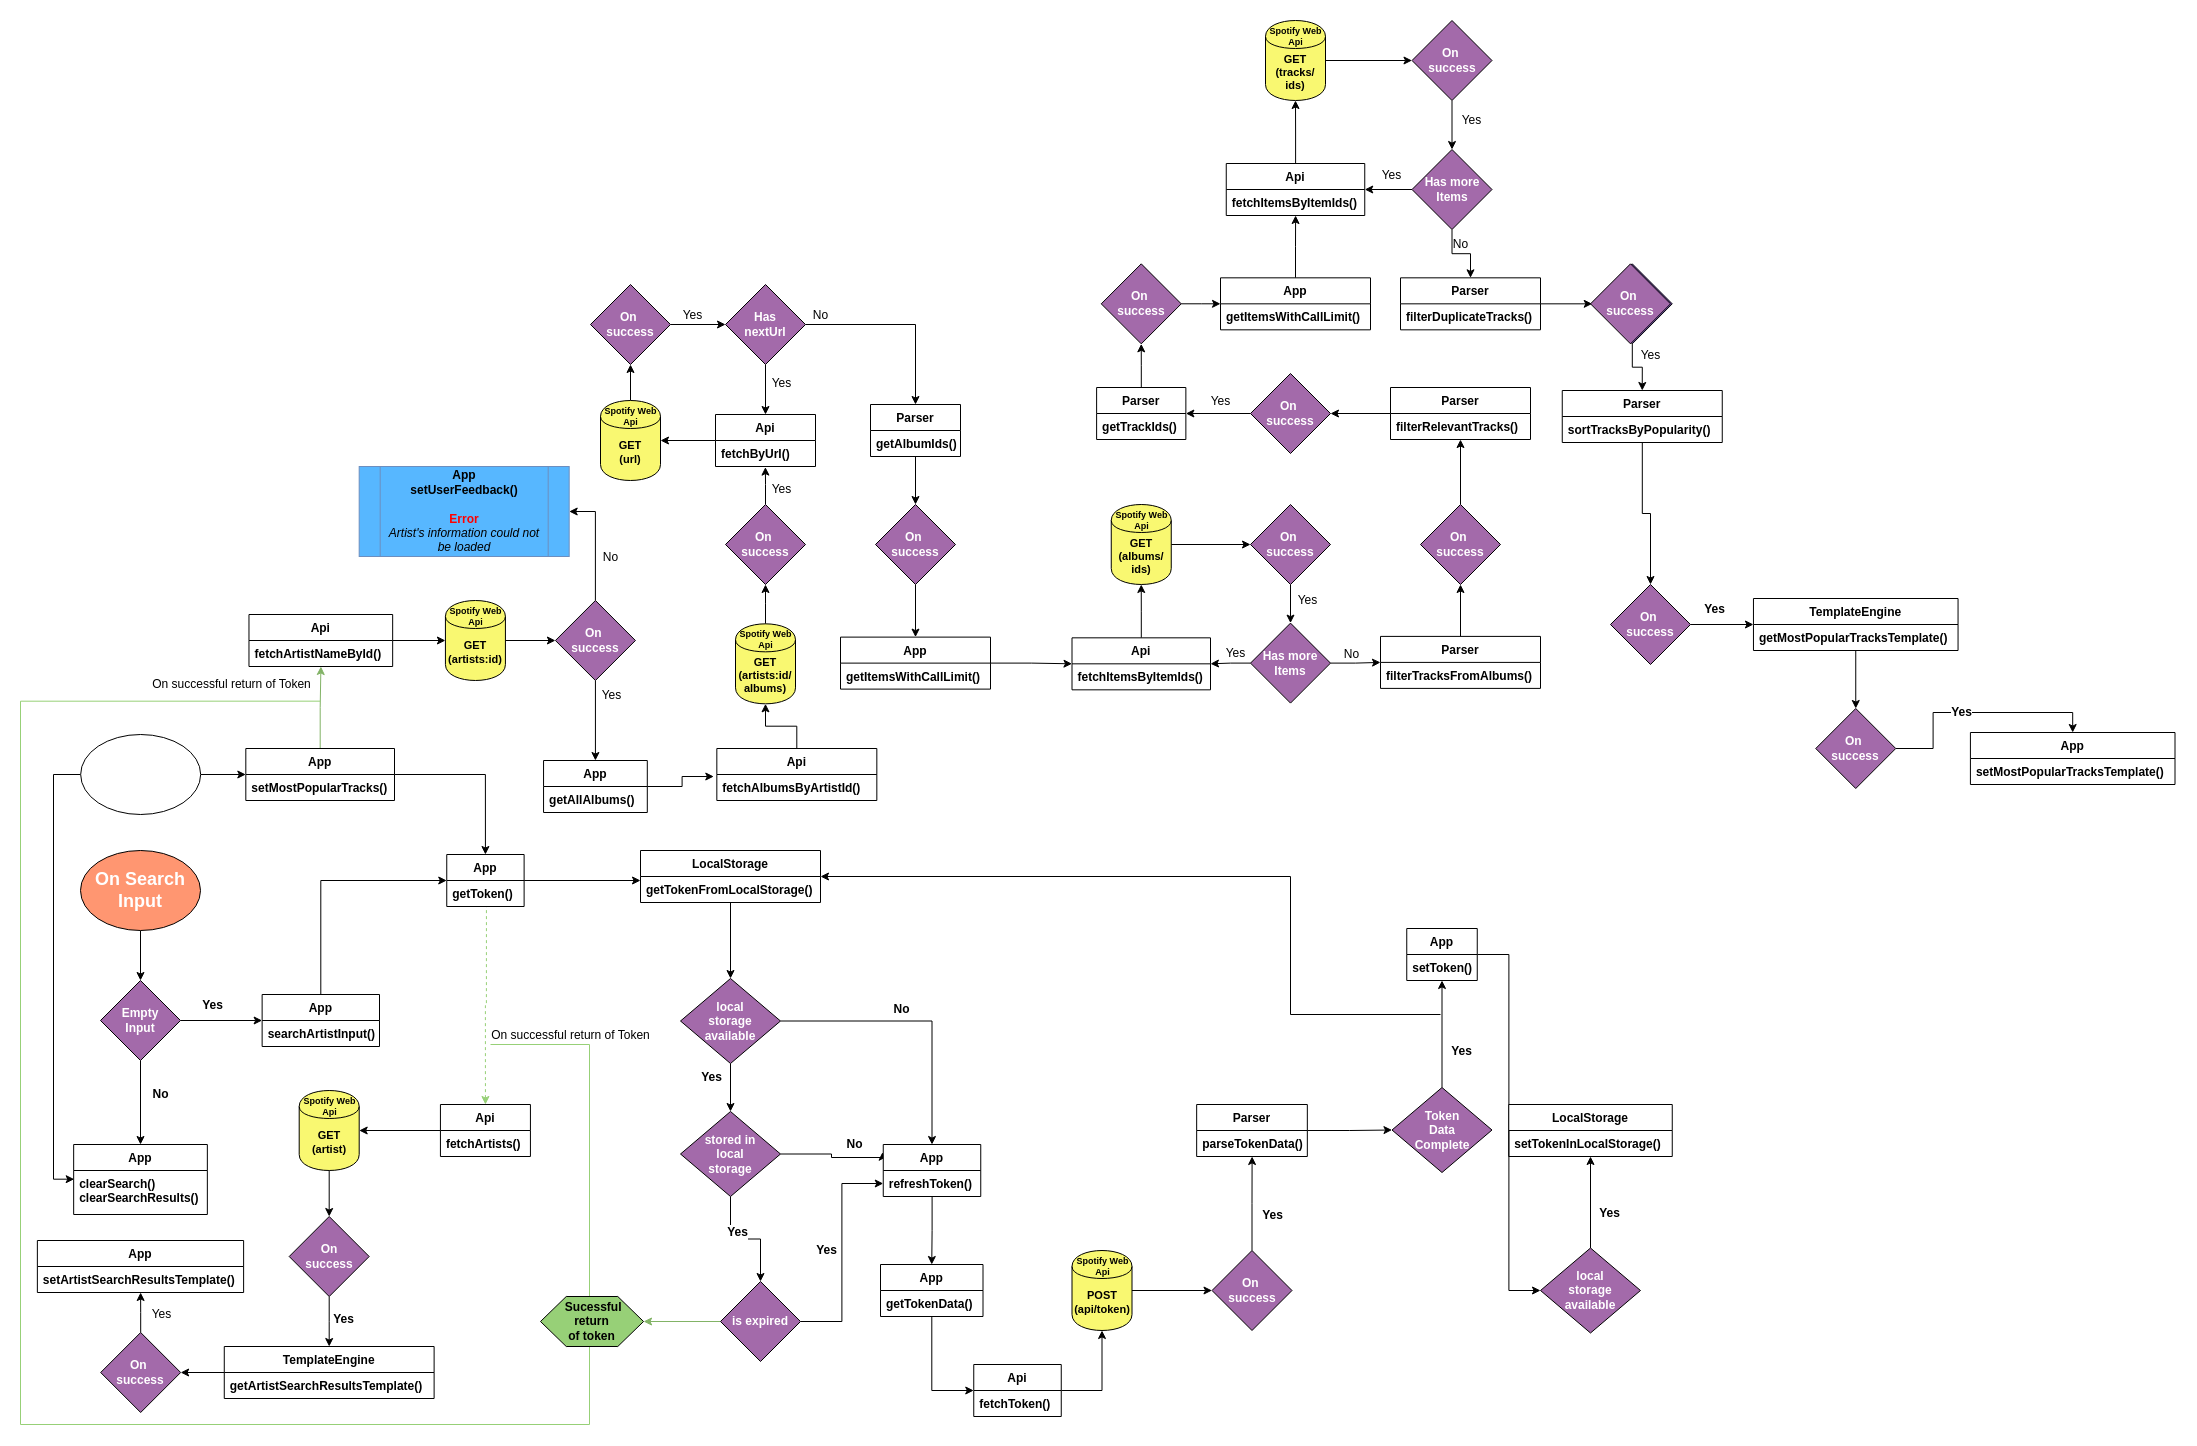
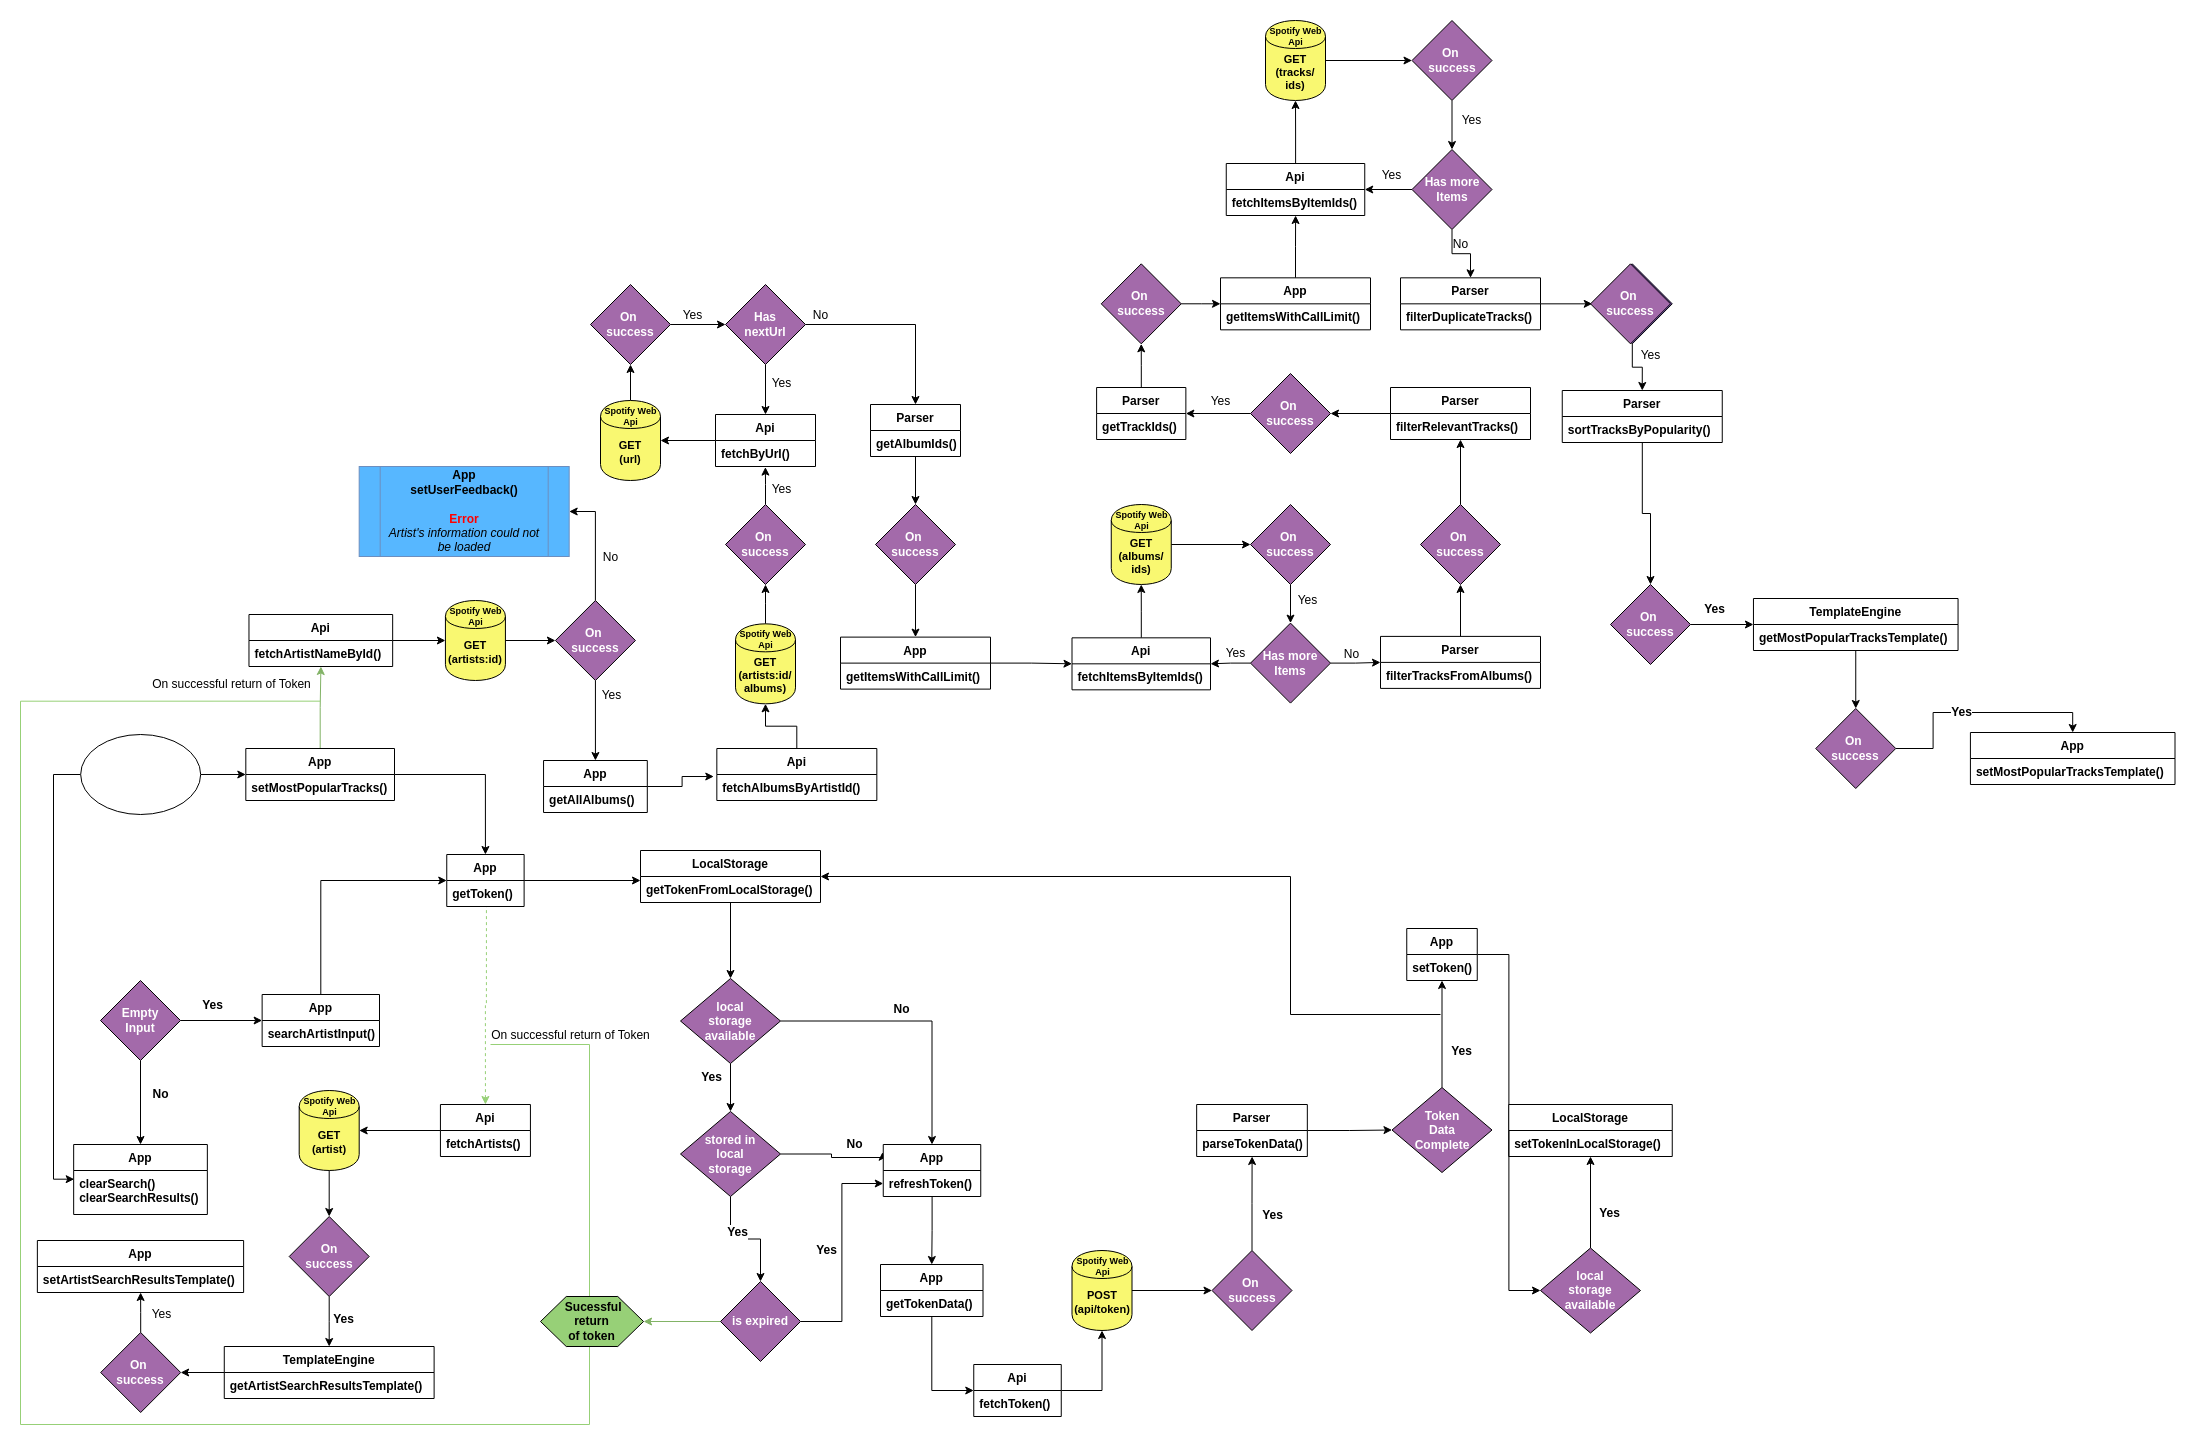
(141, 891) -> none
(141, 952) -> none
